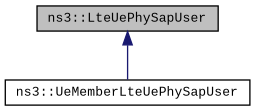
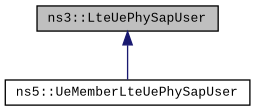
(128, 93) -> (128, 93)
